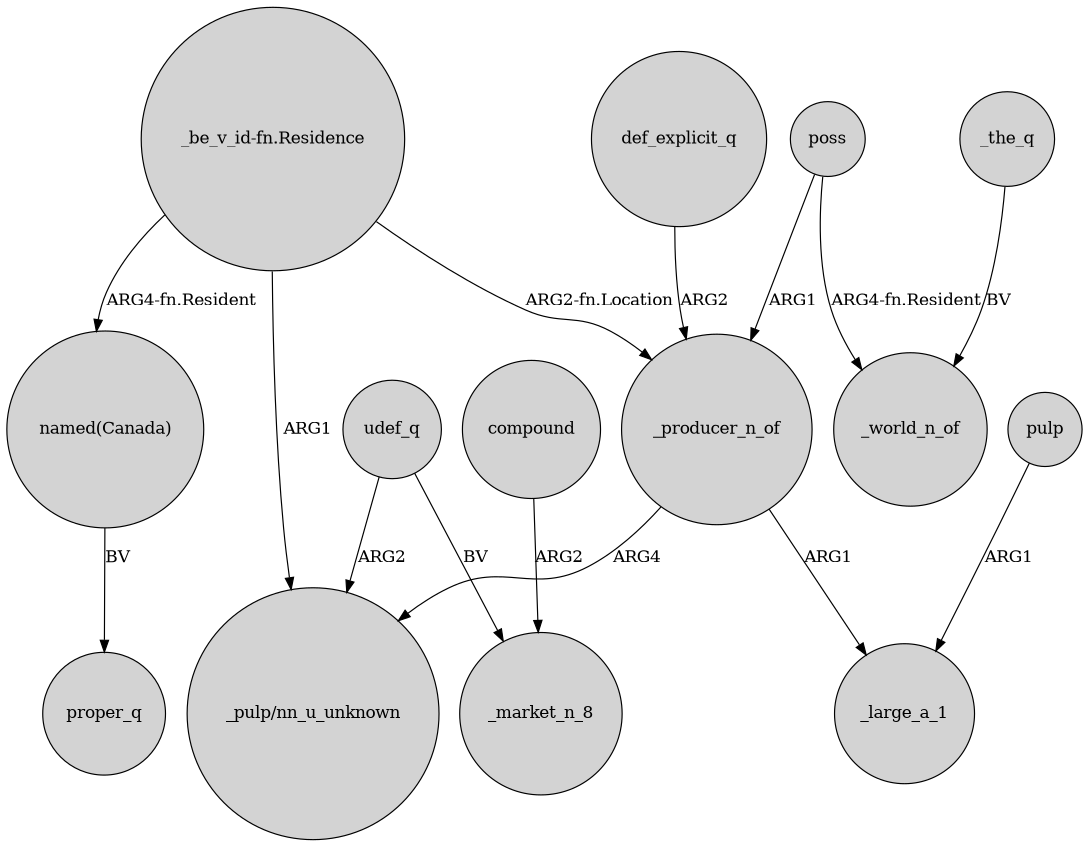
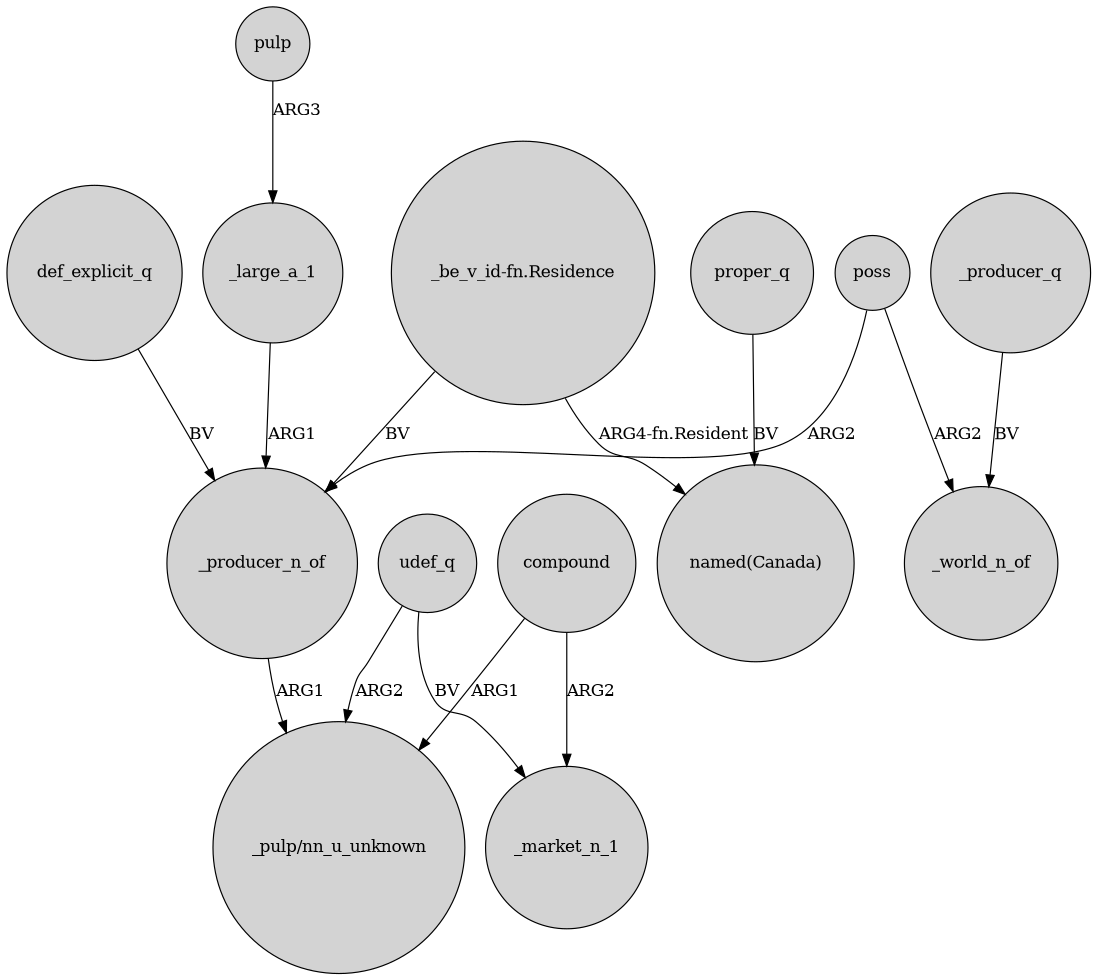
(1007, 139) -> (1011, 273)
(599, 301) -> (397, 435)
(704, 301) -> (201, 435)
(793, 301) -> (832, 435)
(906, 301) -> (958, 435)
(276, 425) -> (476, 680)
(637, 558) -> (301, 692)
(1009, 558) -> (297, 111)
(814, 577) -> (268, 399)
(105, 584) -> (754, 394)
(541, 714) -> (567, 848)
